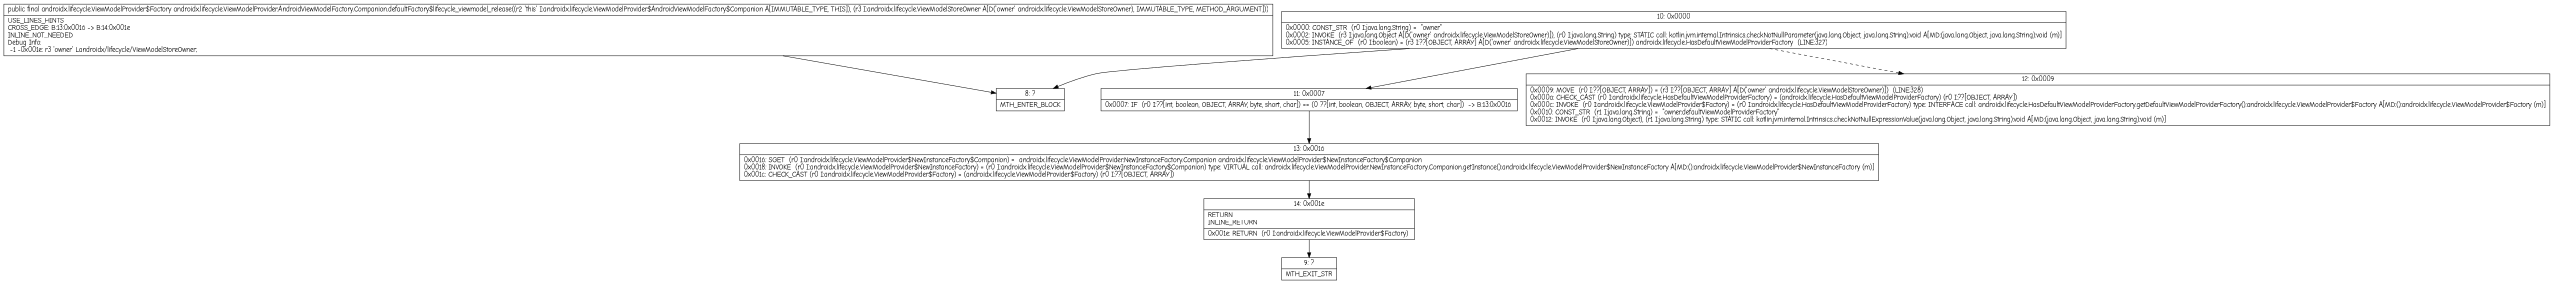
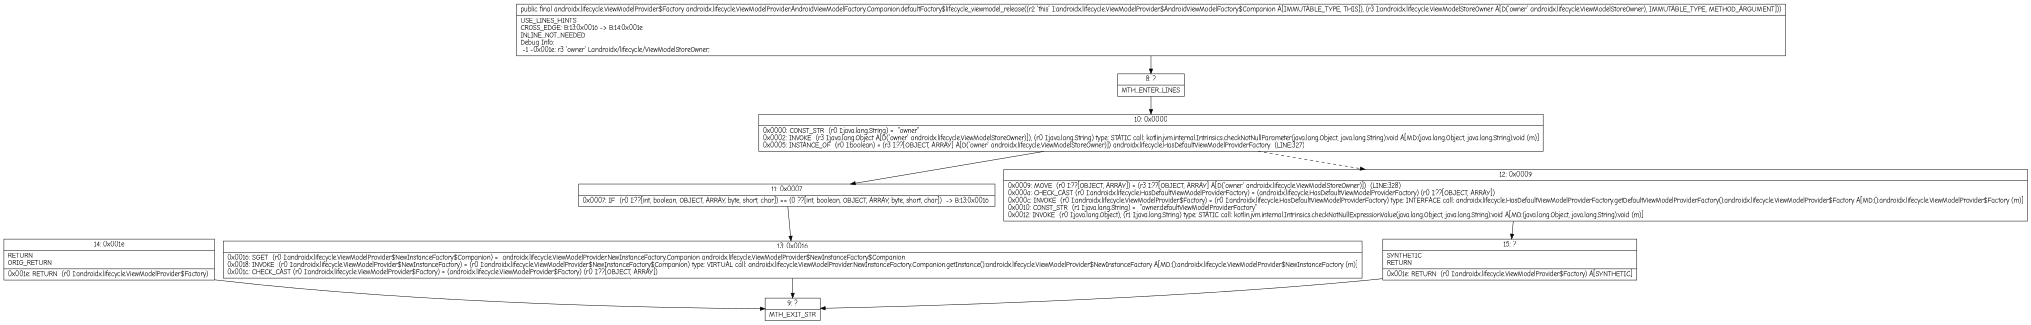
(1233, 61) -> (1151, 103)
(1030, 105) -> (1151, 90)
(1309, 187) -> (793, 286)
(1233, 223) -> (30, 263)
none -> (1510, 260)
